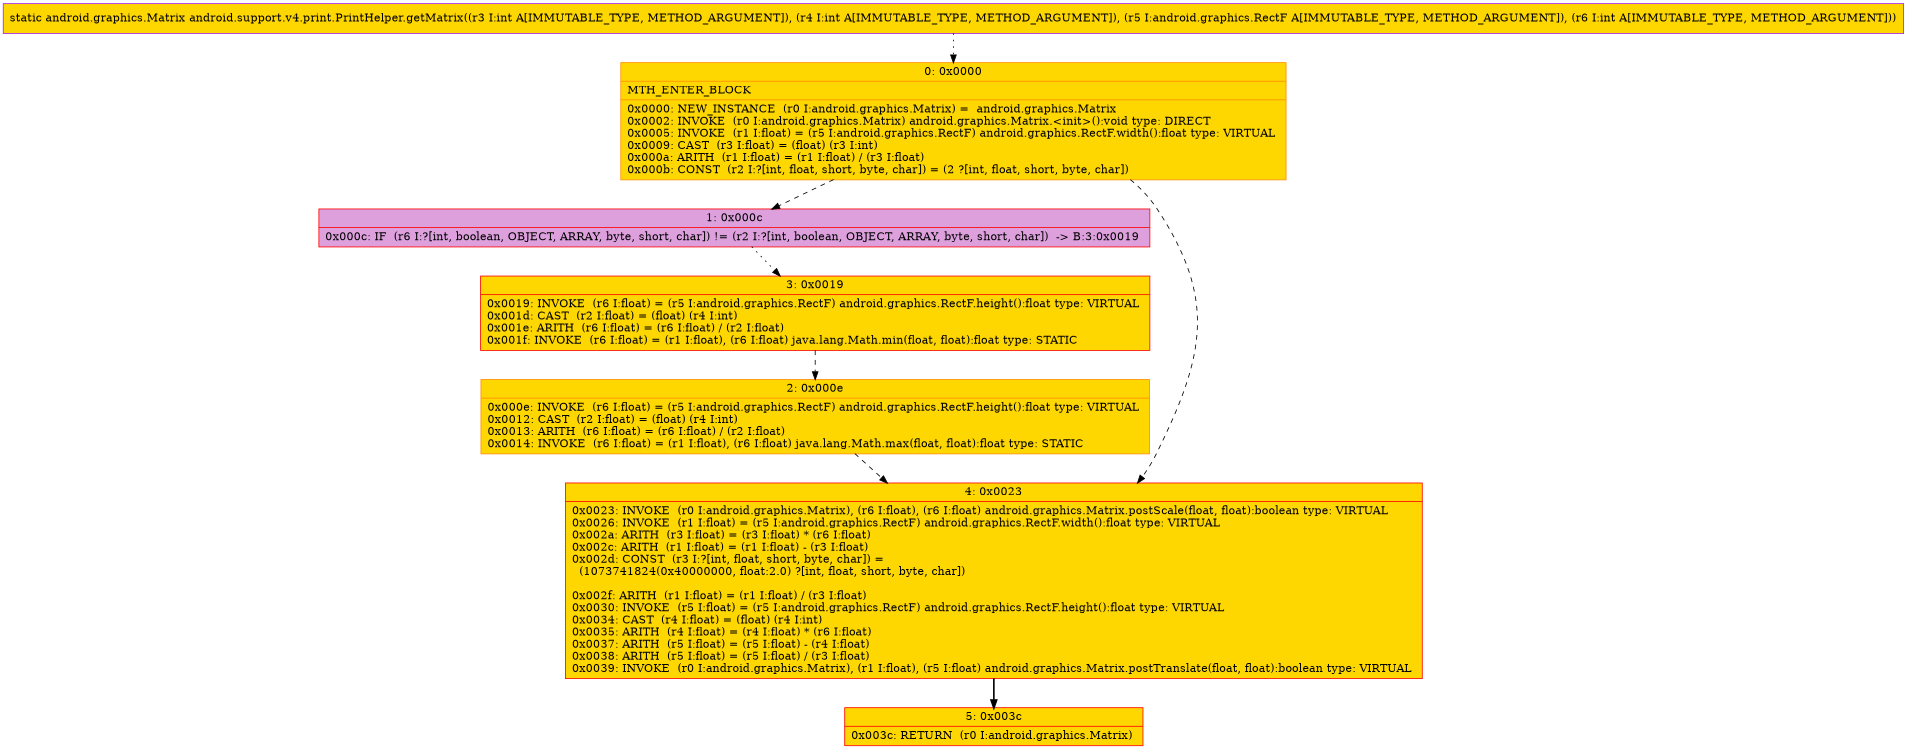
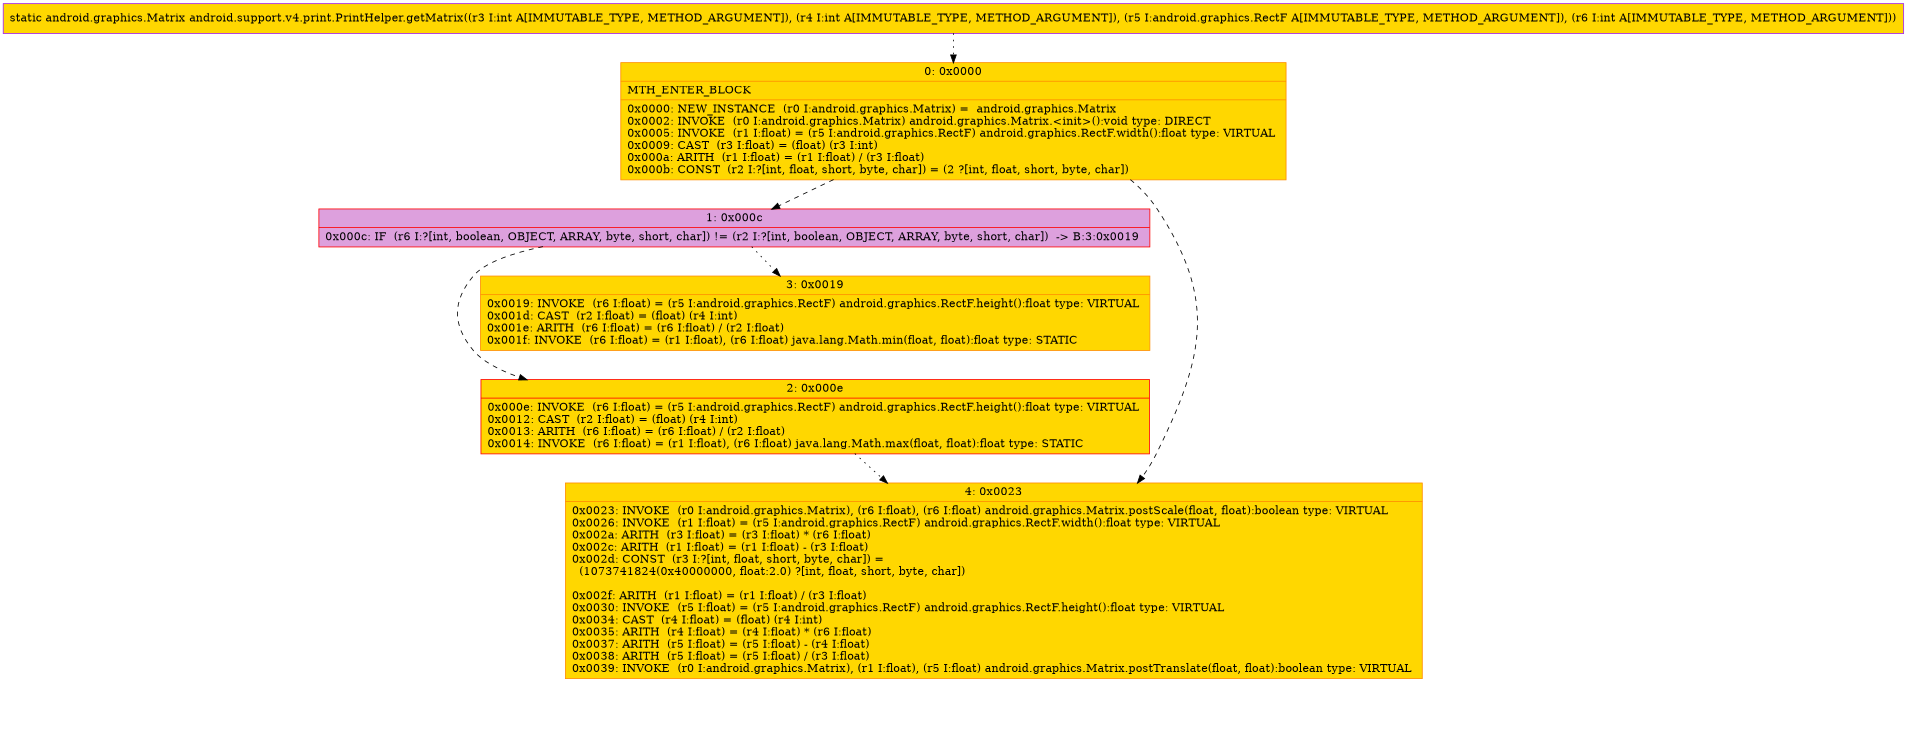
(815, 313) -> (815, 313)
(815, 361) -> (459, 302)
(815, 417) -> (815, 417)
(868, 466) -> (868, 466)
(994, 581) -> (994, 581)
(994, 727) -> none
